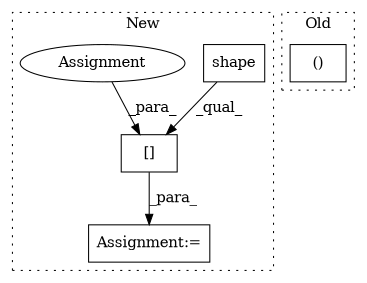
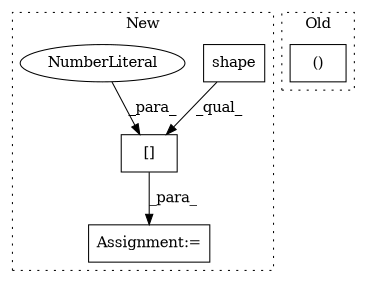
(103, 63) -> (103, 63)
